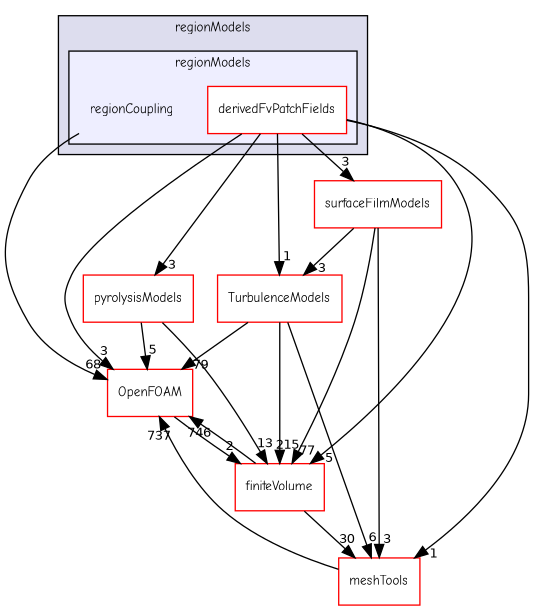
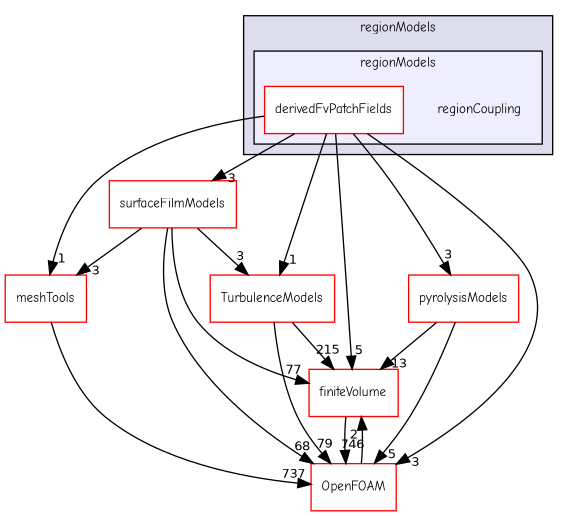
(6, 259) -> (197, 362)
(327, 434) -> none
(325, 530) -> none
